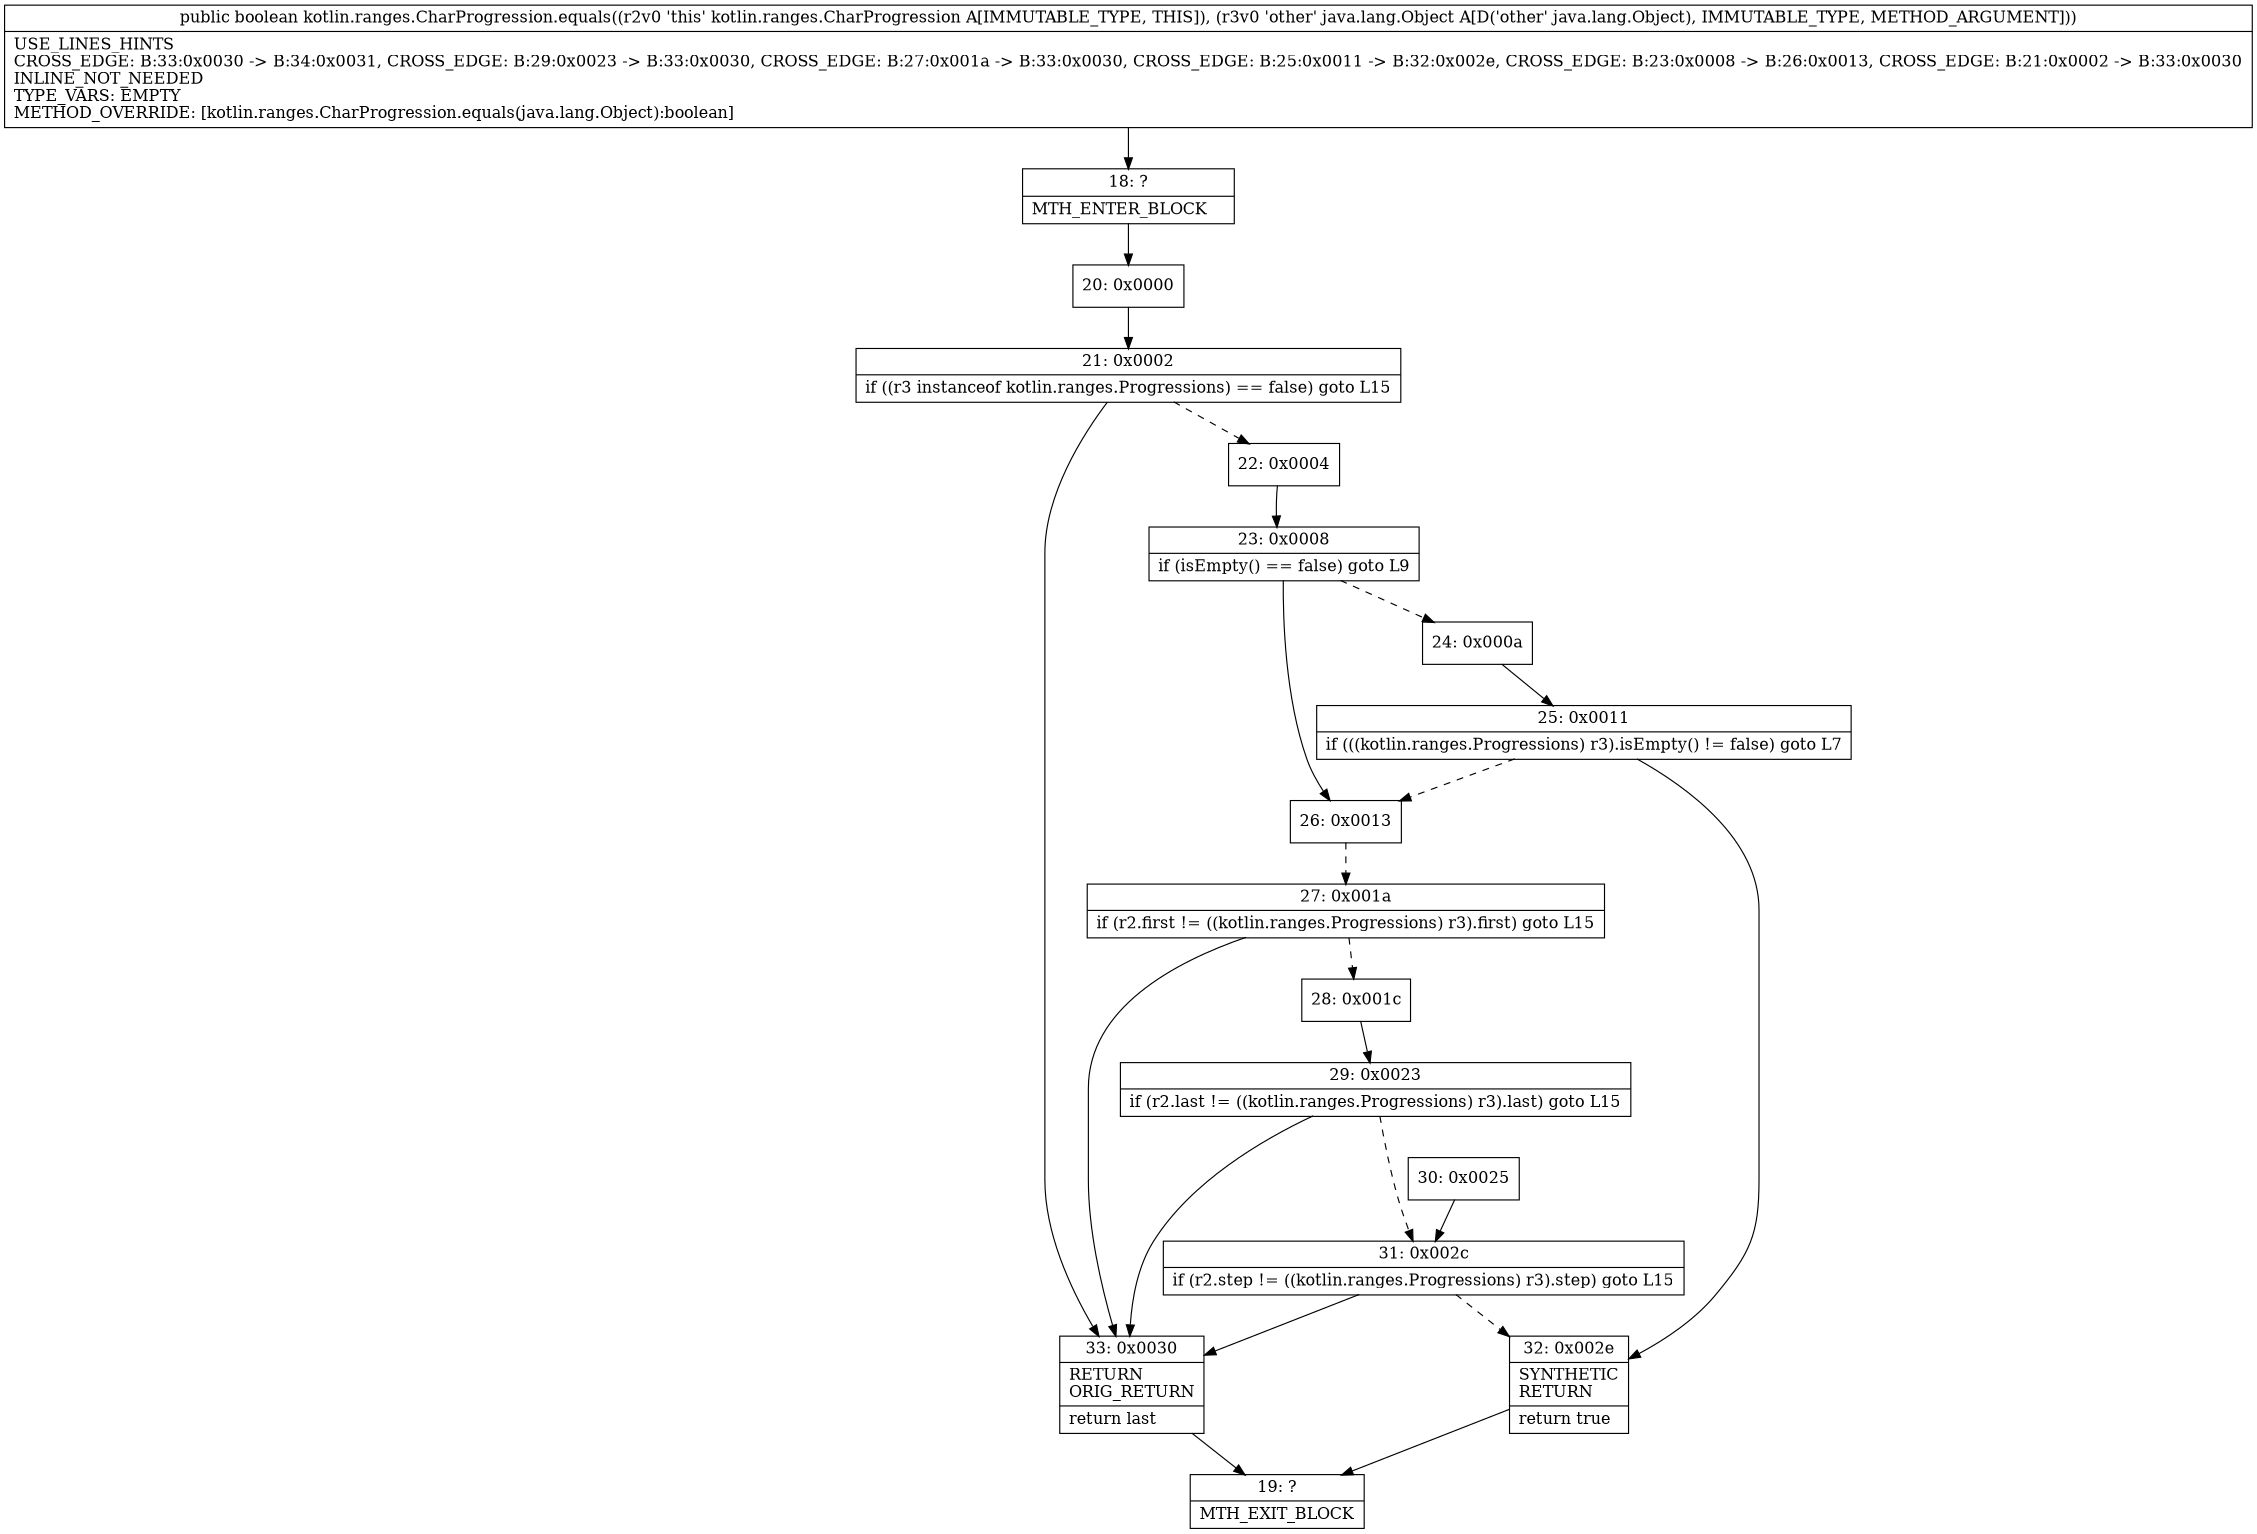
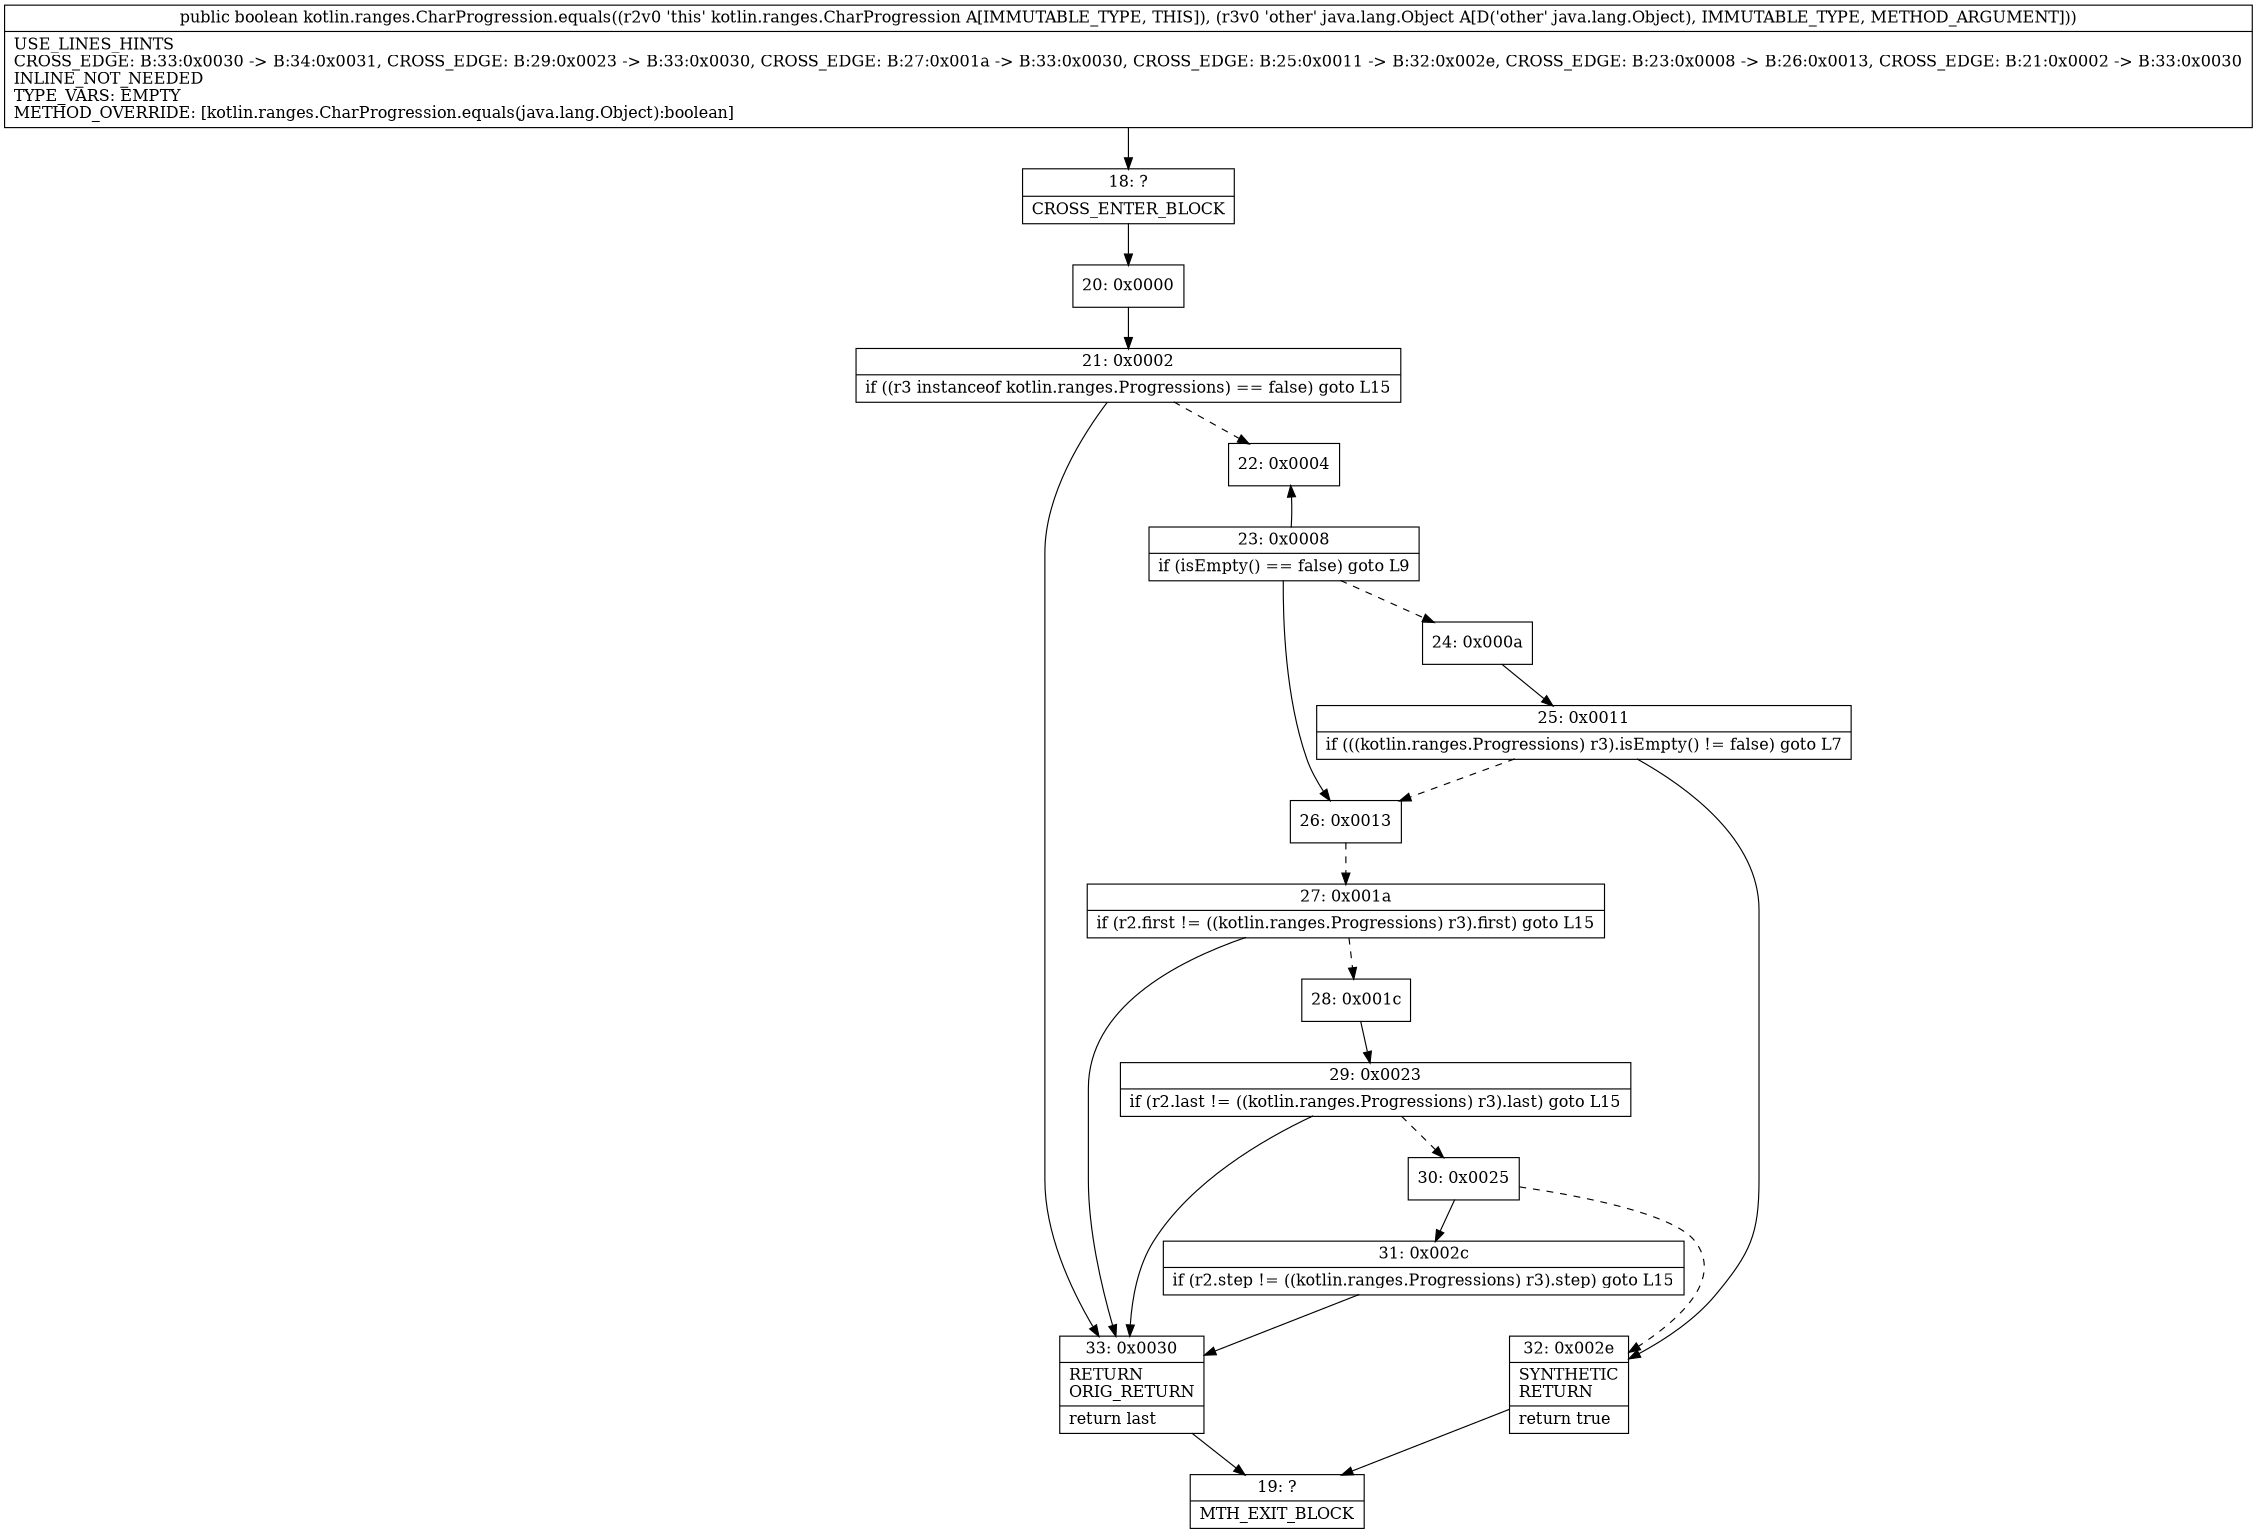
(1120, 209) -> (1128, 209)
(1276, 501) -> (1292, 512)
(1392, 1174) -> (1418, 1133)
(1478, 1312) -> (1674, 1226)
